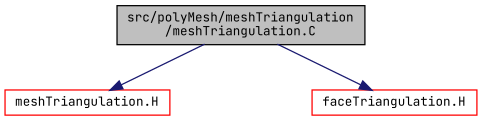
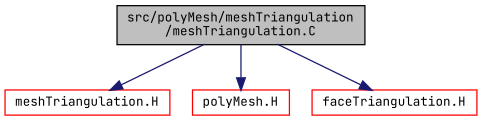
none -> (241, 103)
